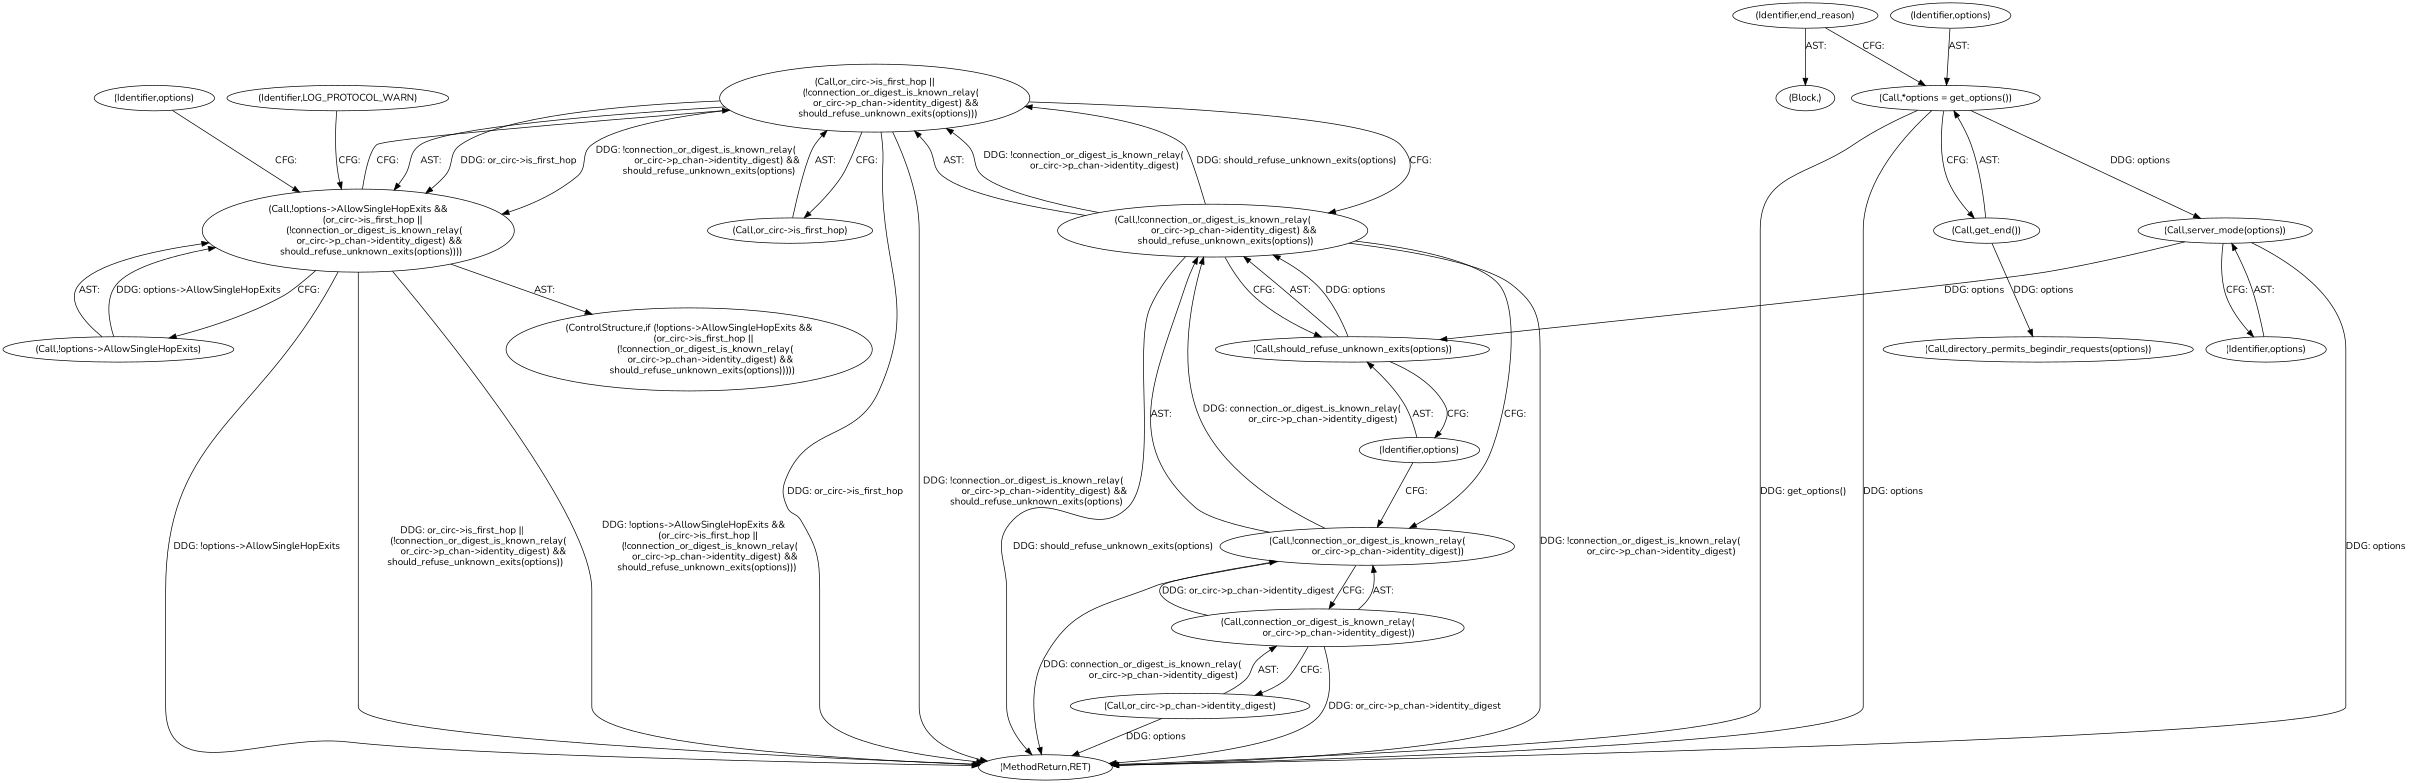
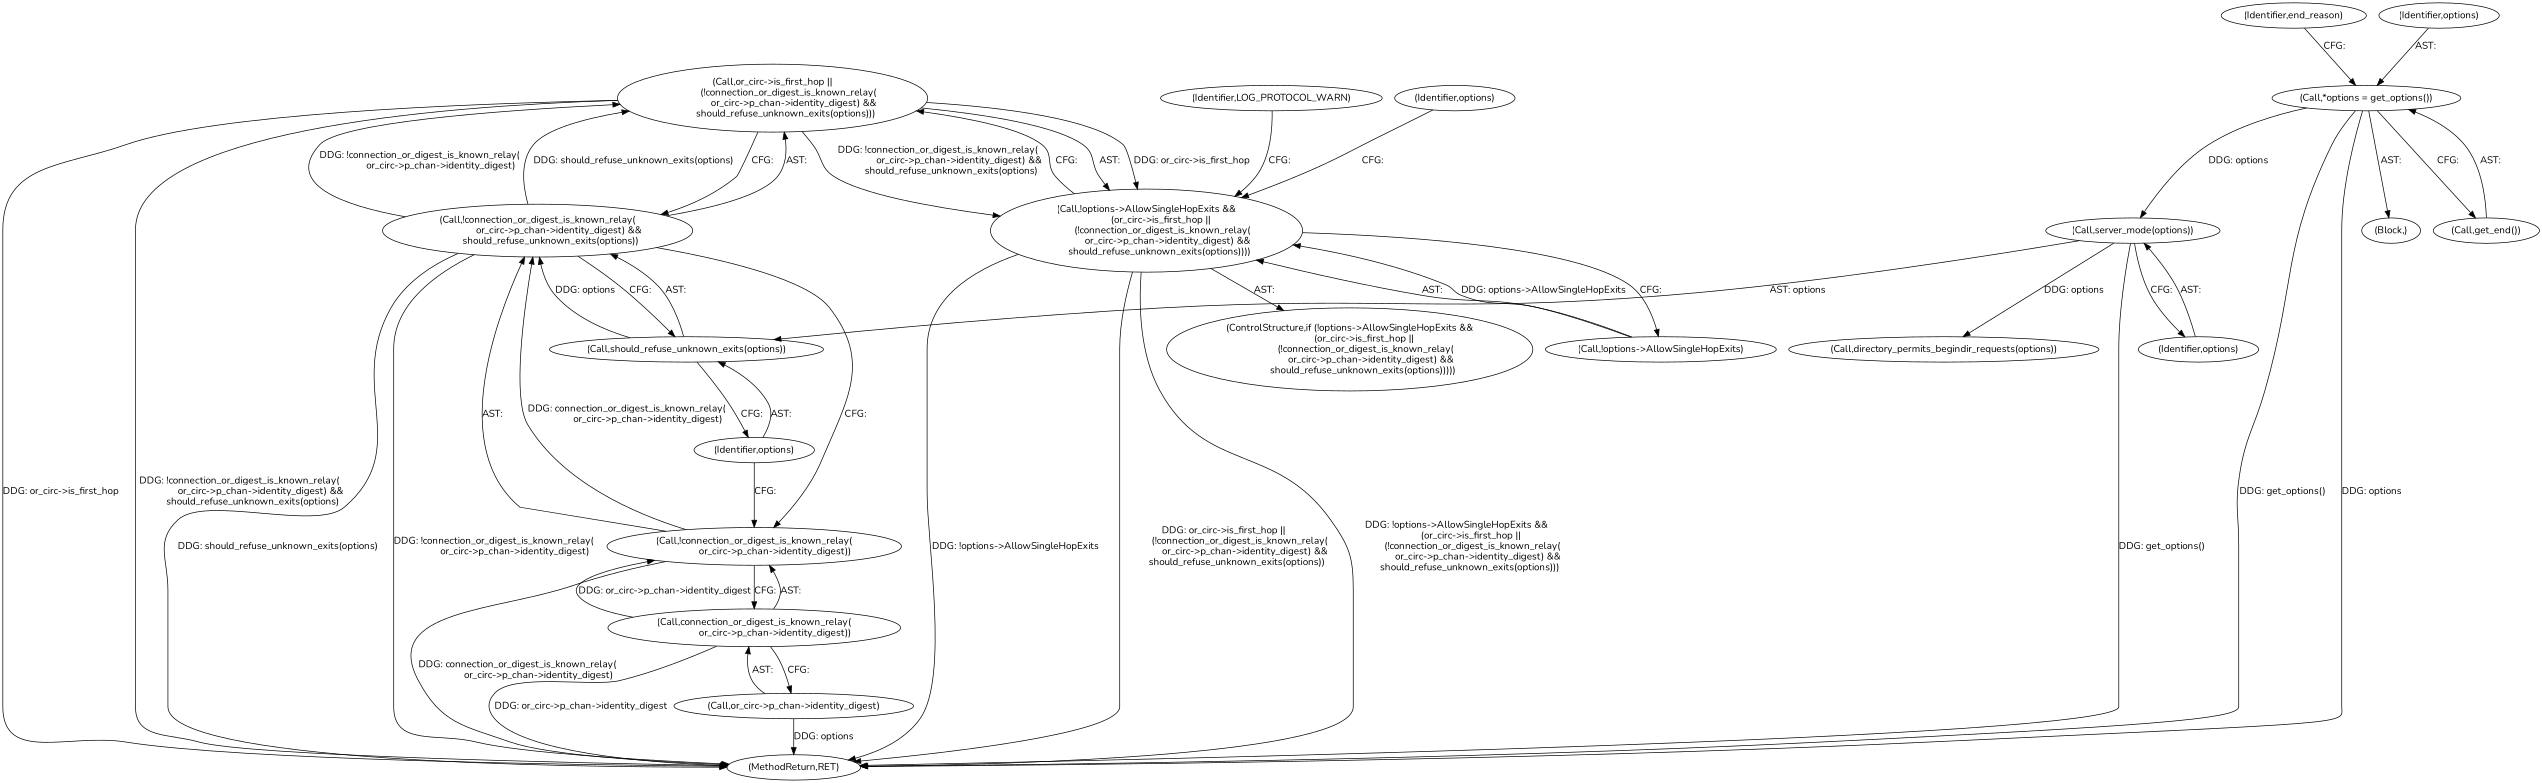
(1805, 53) -> (2378, 161)
(790, 231) -> none
(2011, 287) -> (2041, 288)
(1974, 290) -> (1798, 290)
(2376, 546) -> (2162, 546)
